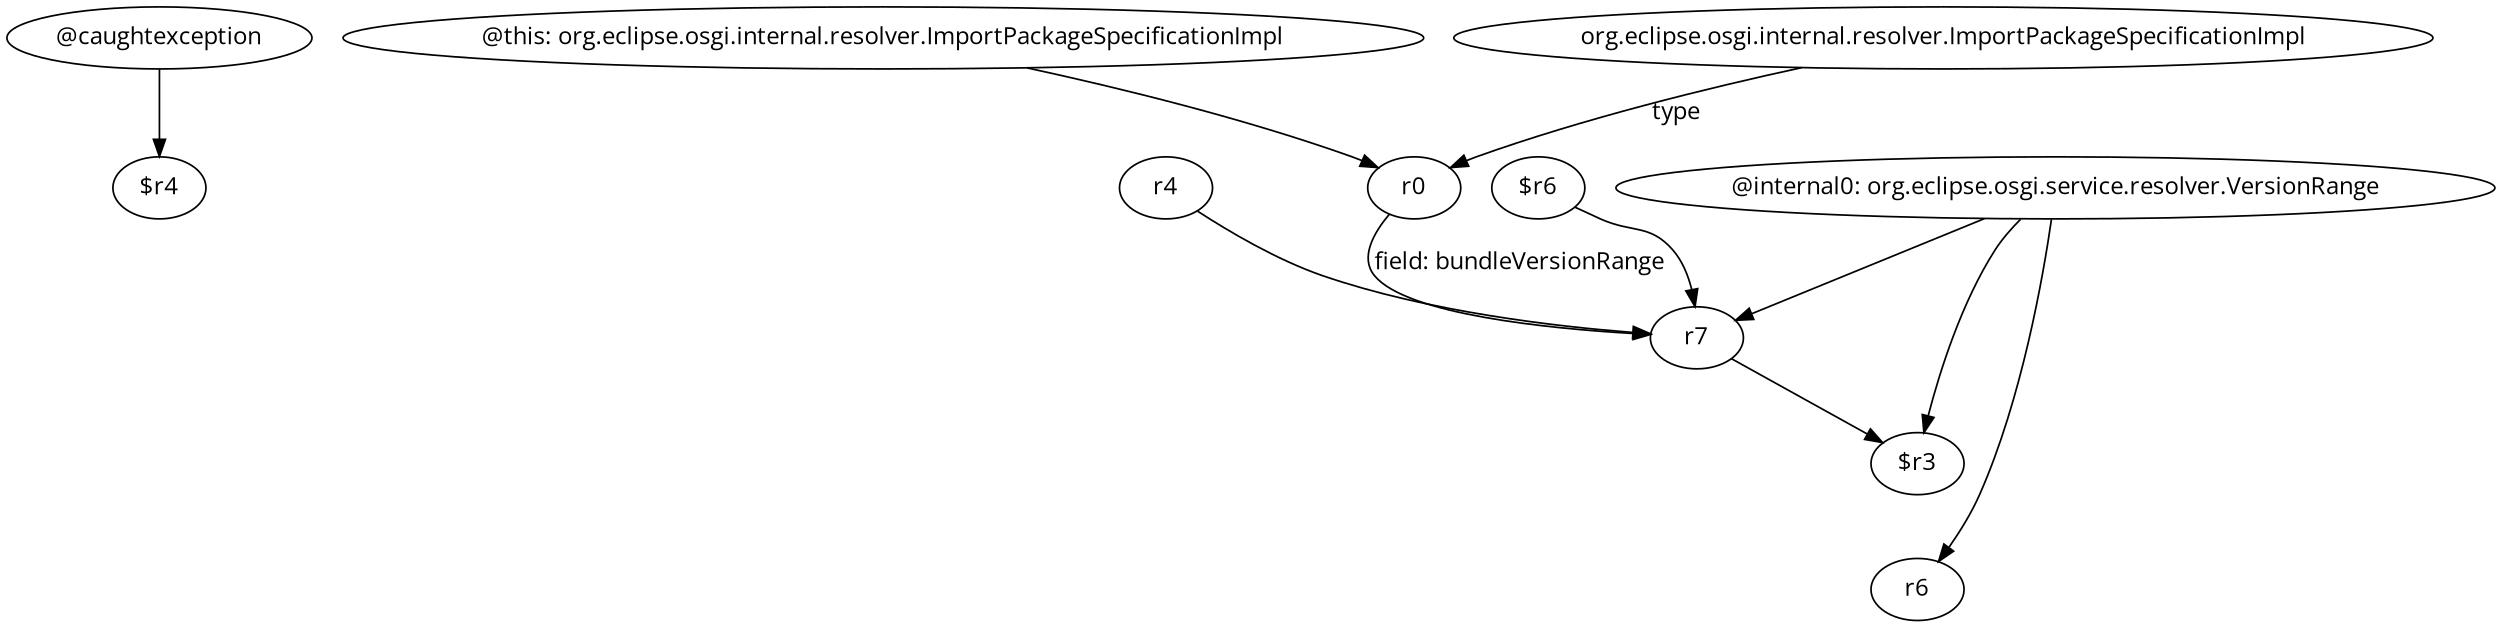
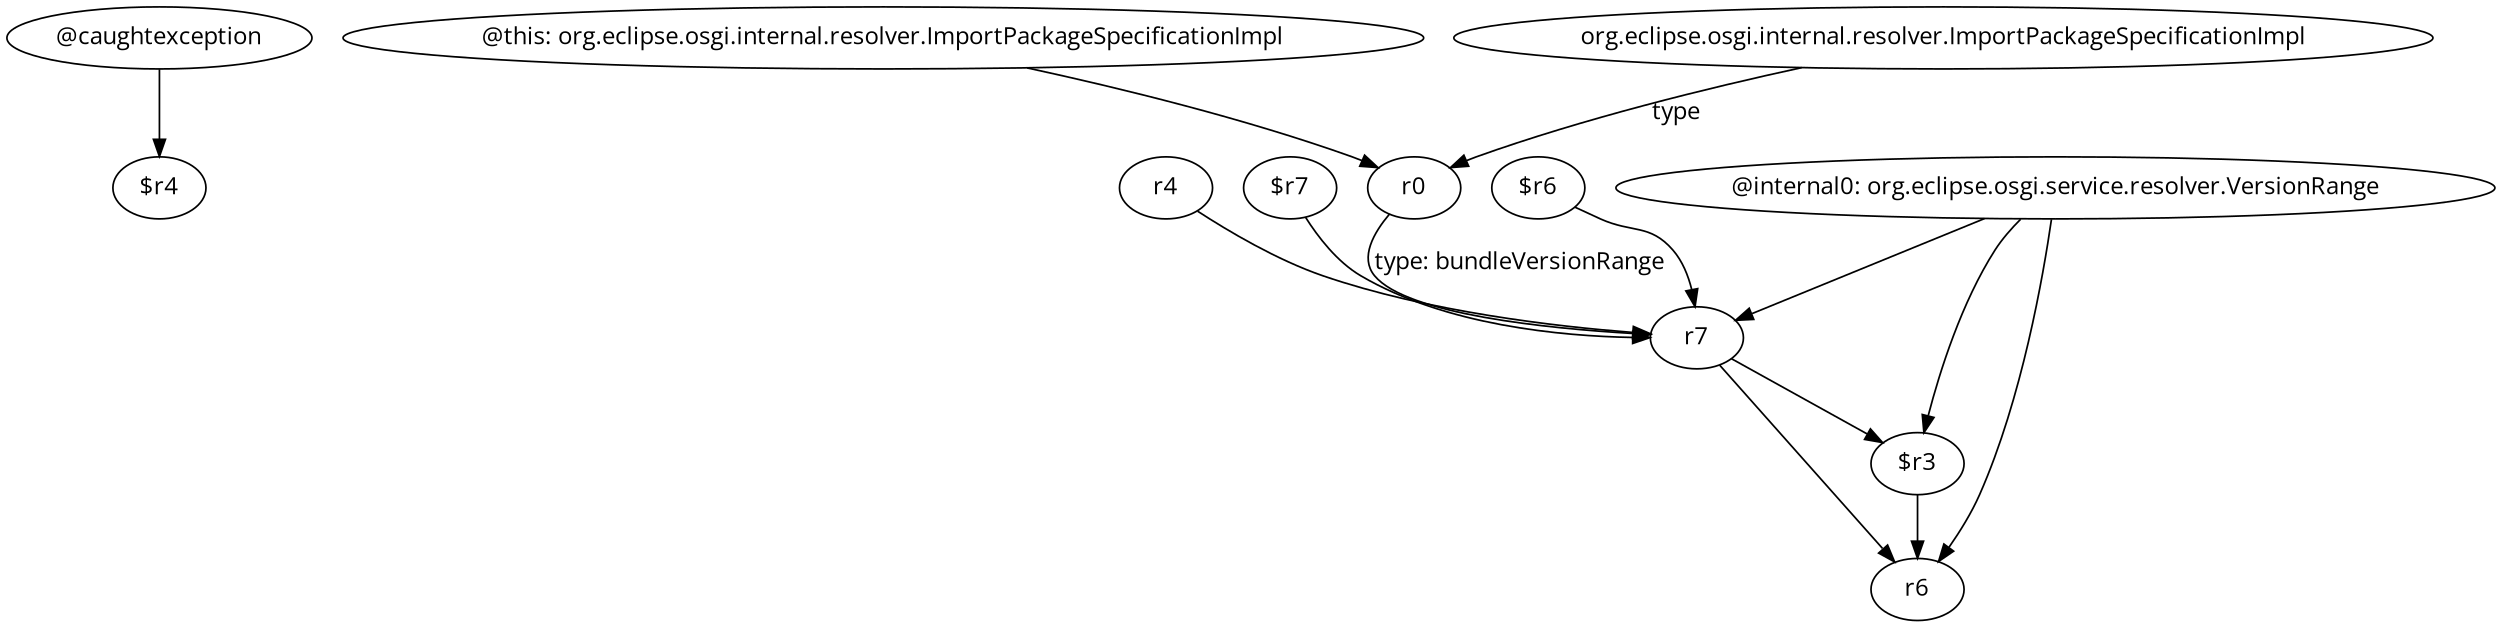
none -> (1290, 188)
(1520, 263) -> (1520, 263)
none -> (1801, 457)
none -> (1918, 518)
